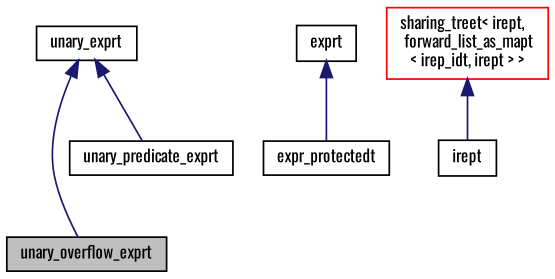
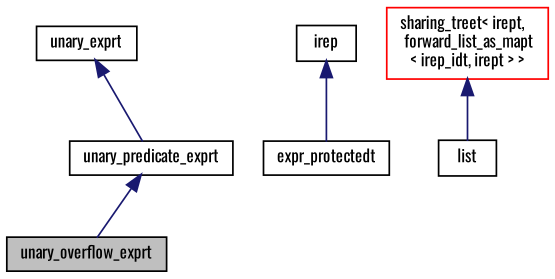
(326, 43) -> (326, 43)
(53, 158) -> (114, 213)
(468, 158) -> (468, 158)
